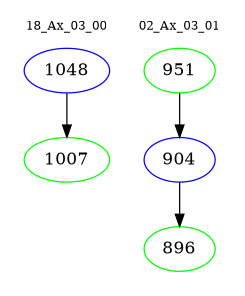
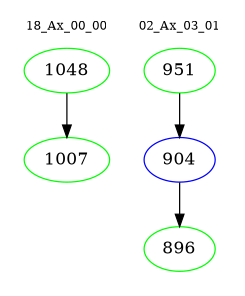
(67, 27) -> (67, 27)
(67, 71) -> (67, 71)
